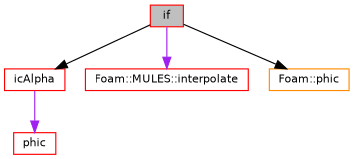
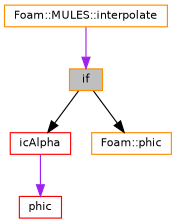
(167, 16) -> (86, 80)
(167, 42) -> (86, 42)
(167, 80) -> (86, 16)
